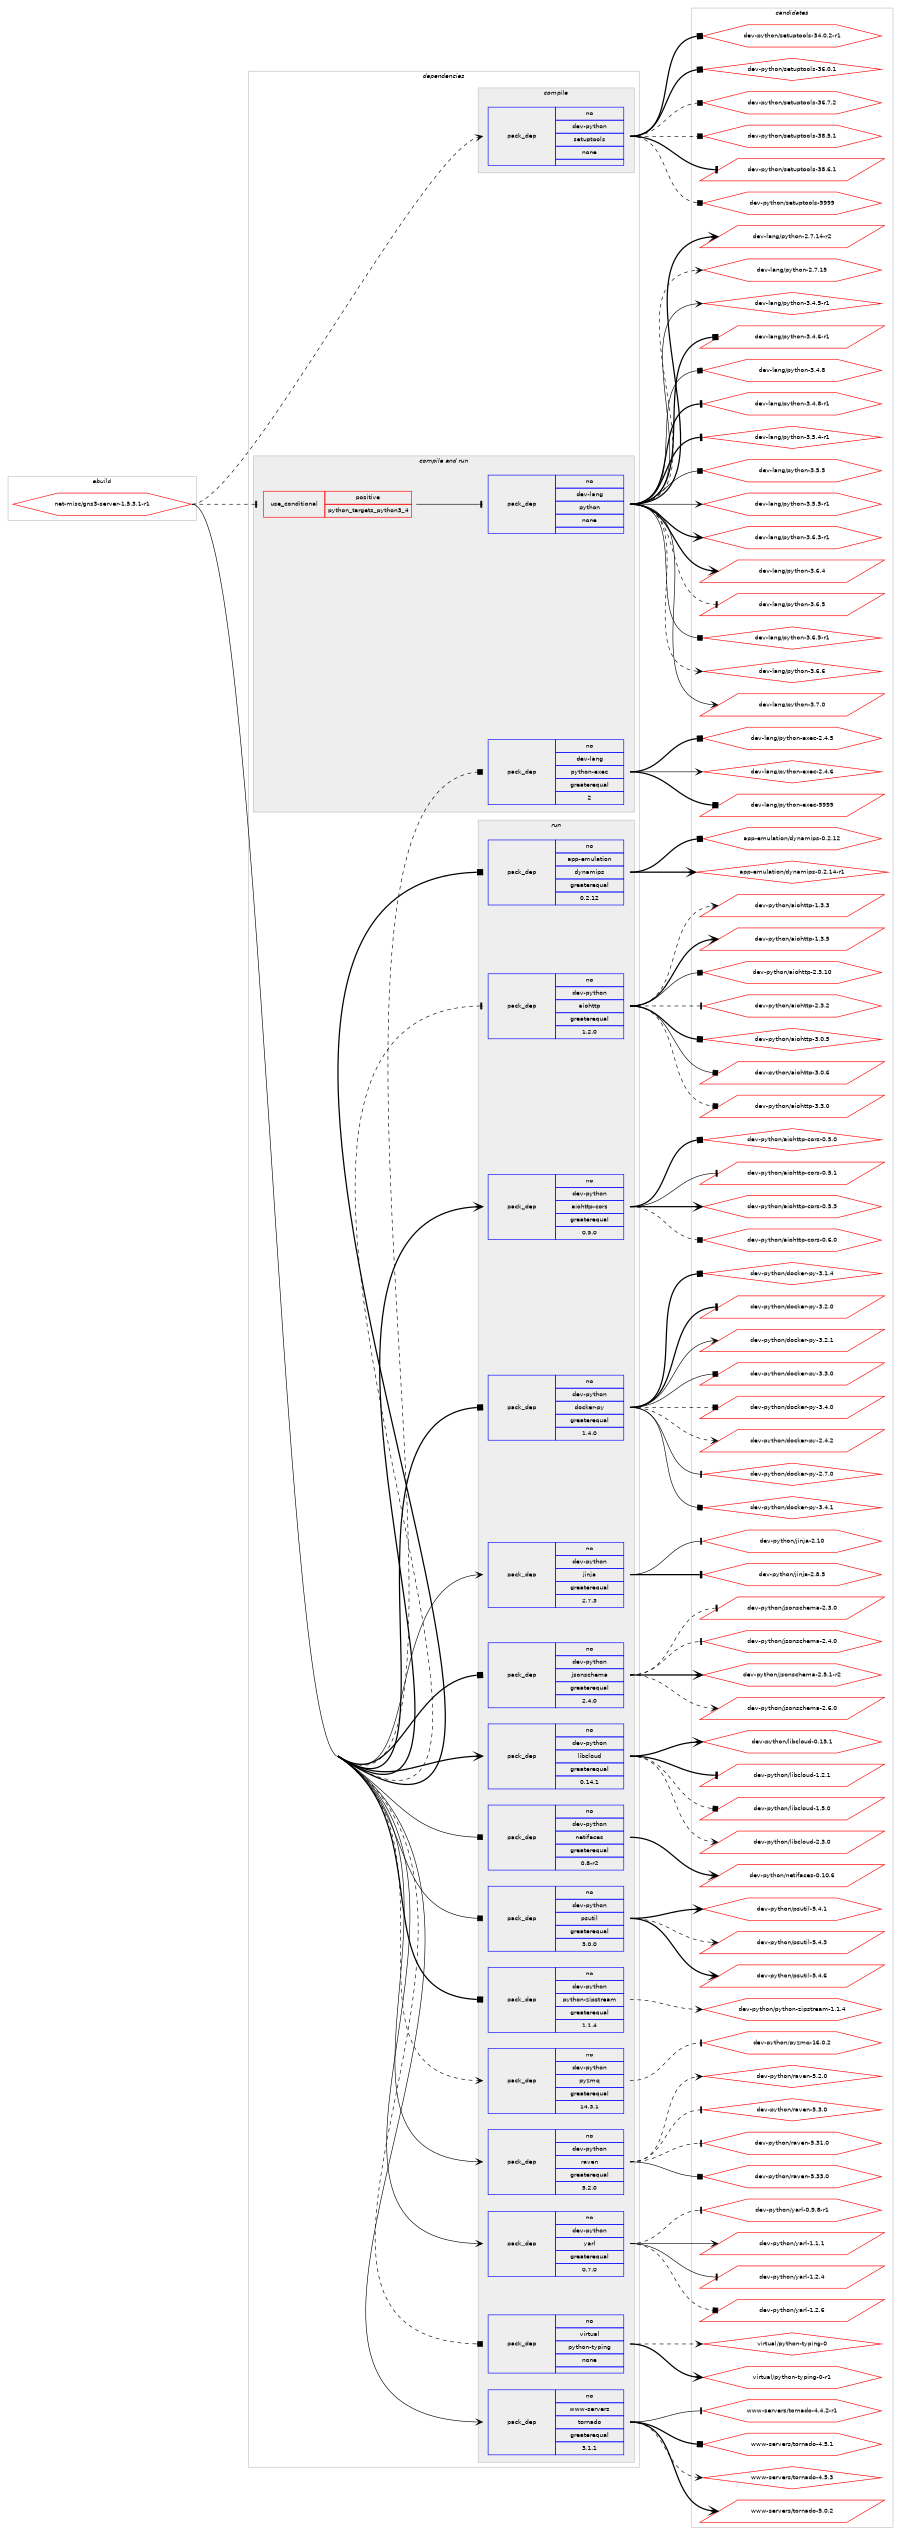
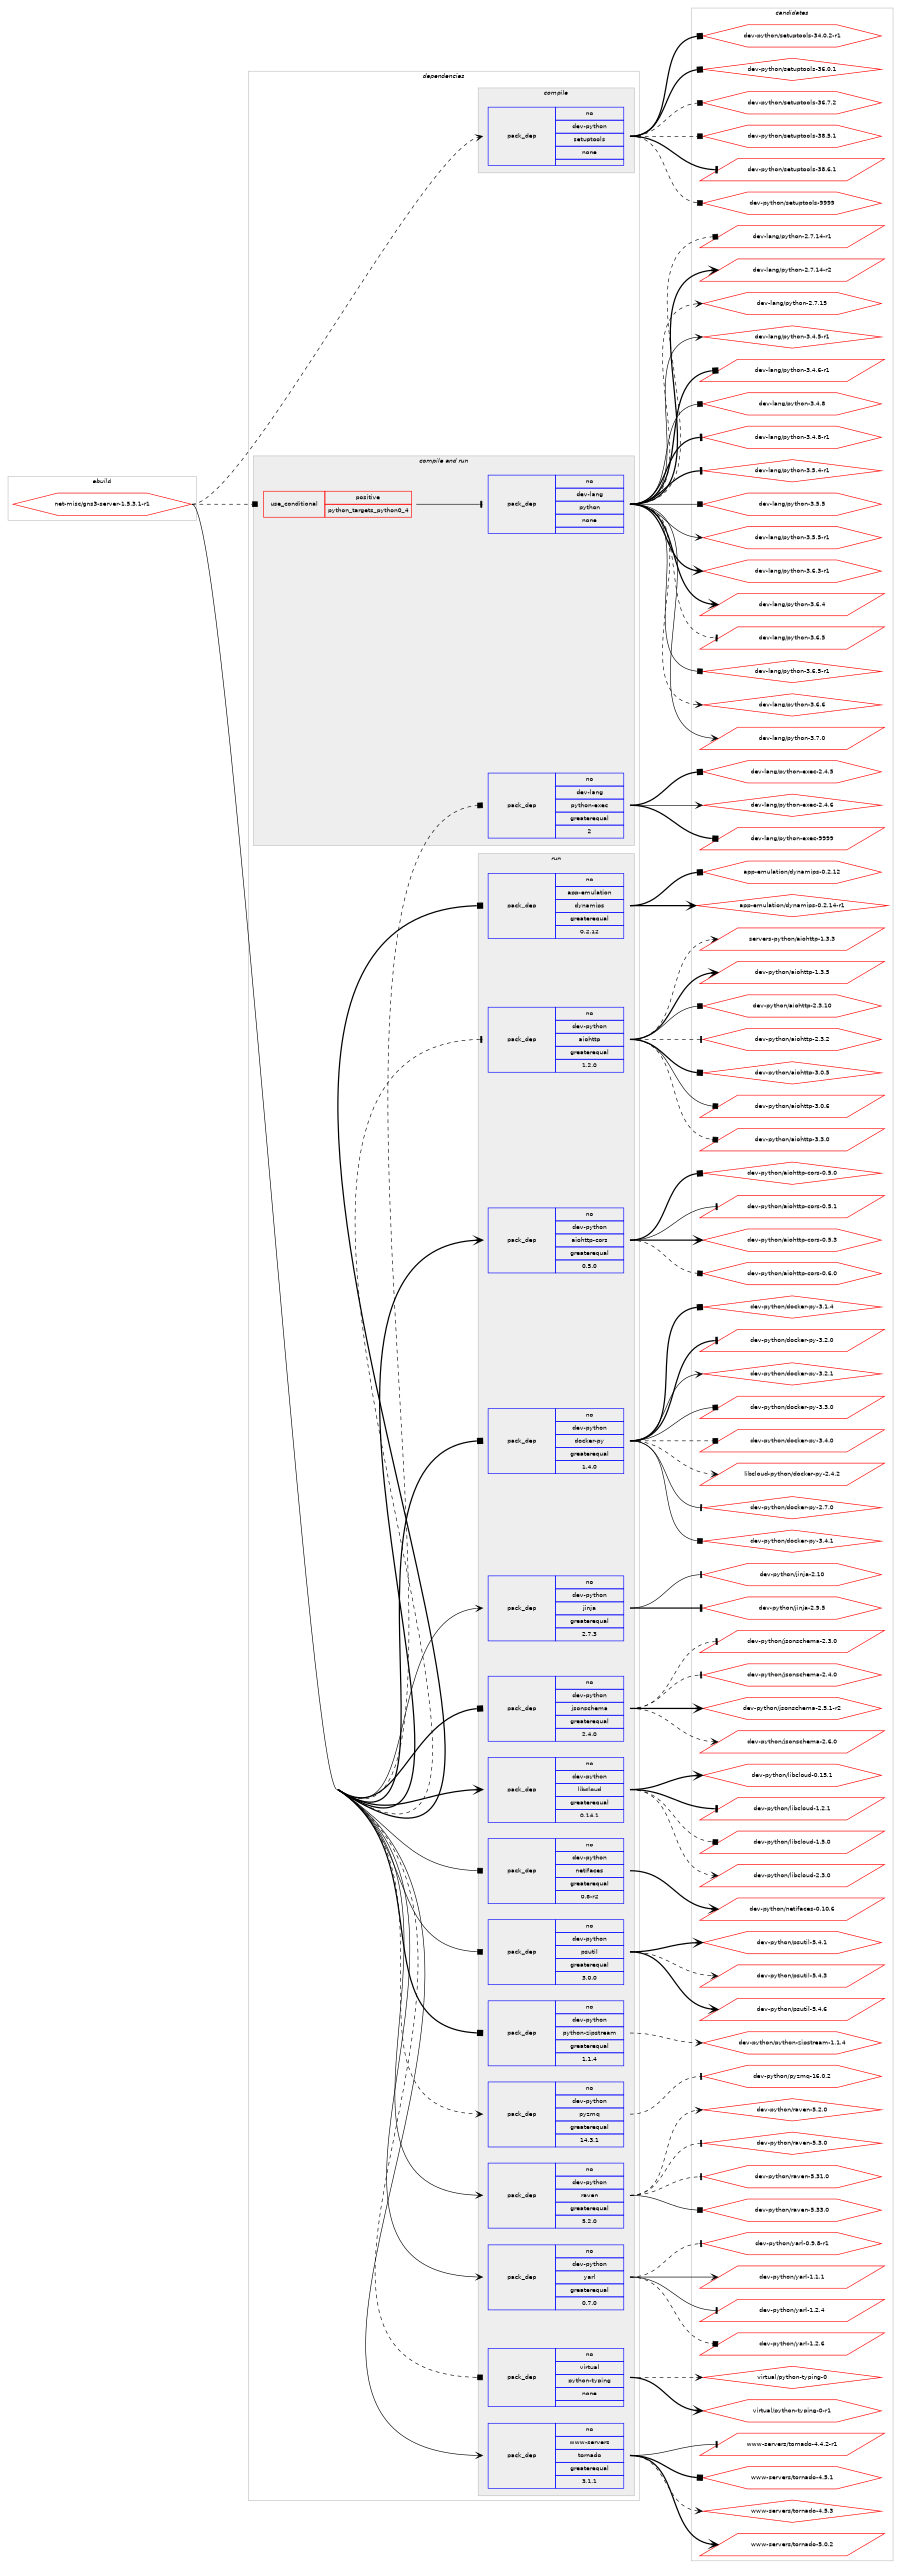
none -> (792, 237)
(223, 504) -> (221, 504)
(368, 510) -> (368, 510)
(792, 906) -> (792, 939)
(792, 1340) -> (792, 1374)
(792, 1441) -> (792, 1474)
(792, 1575) -> (792, 1608)
(792, 2411) -> (792, 2444)
